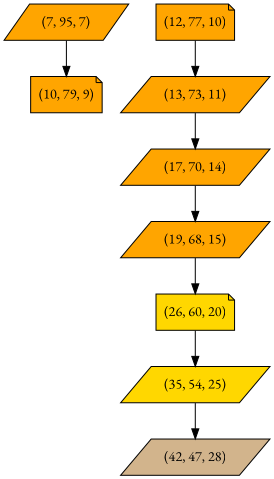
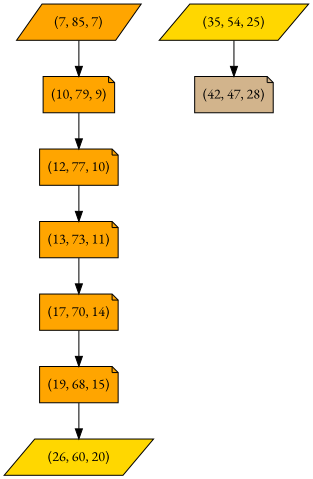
(66, 22) -> (79, 22)
(195, 95) -> (79, 240)
none -> (79, 126)
(195, 167) -> (79, 312)
(195, 240) -> (79, 385)
(195, 312) -> (79, 457)
(195, 343) -> none
(195, 457) -> (234, 95)
